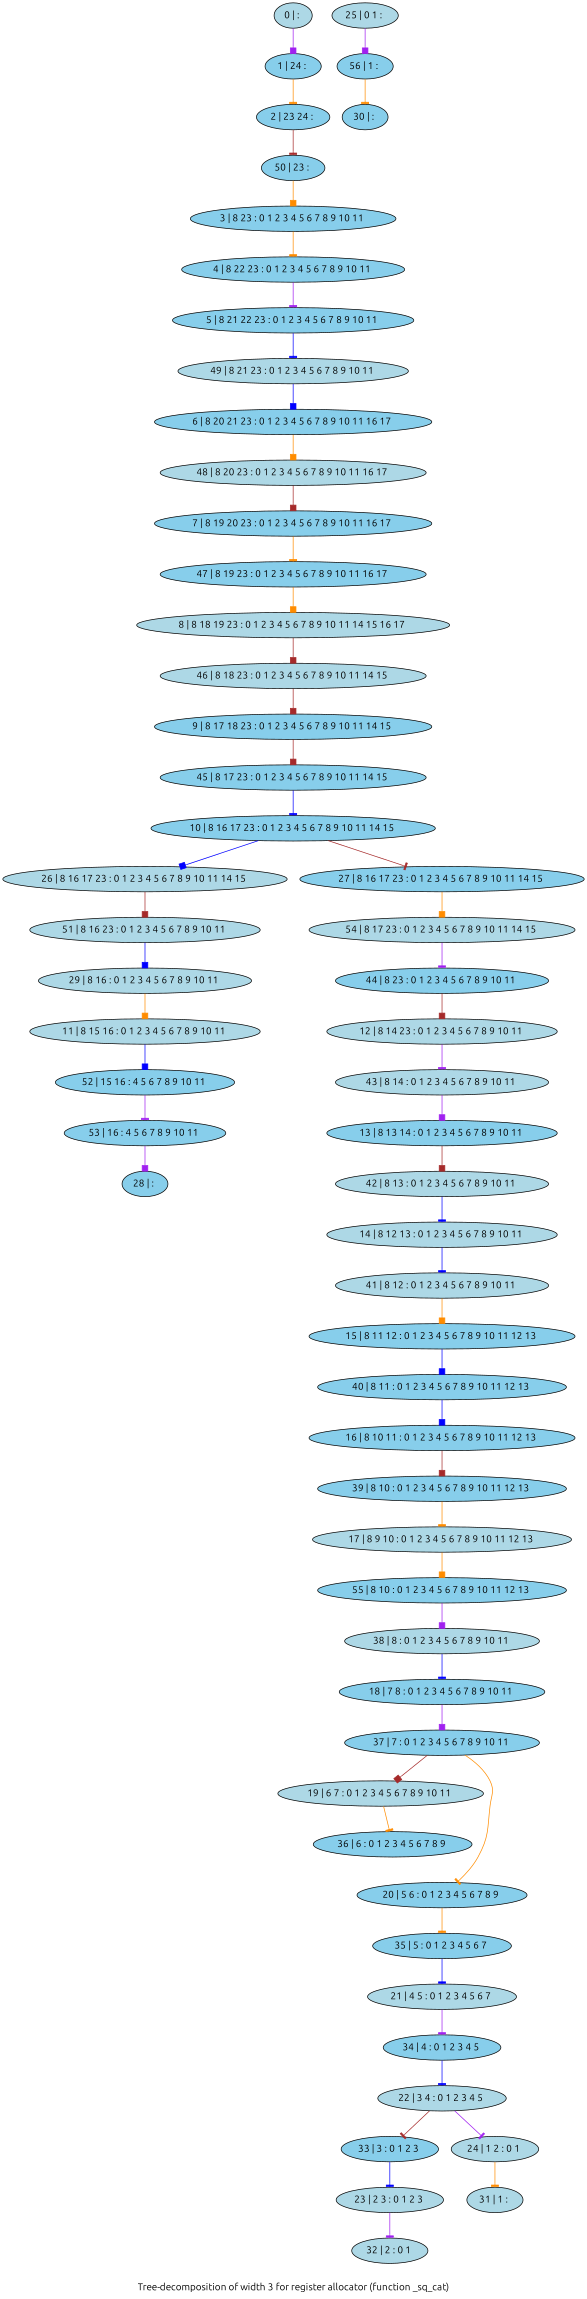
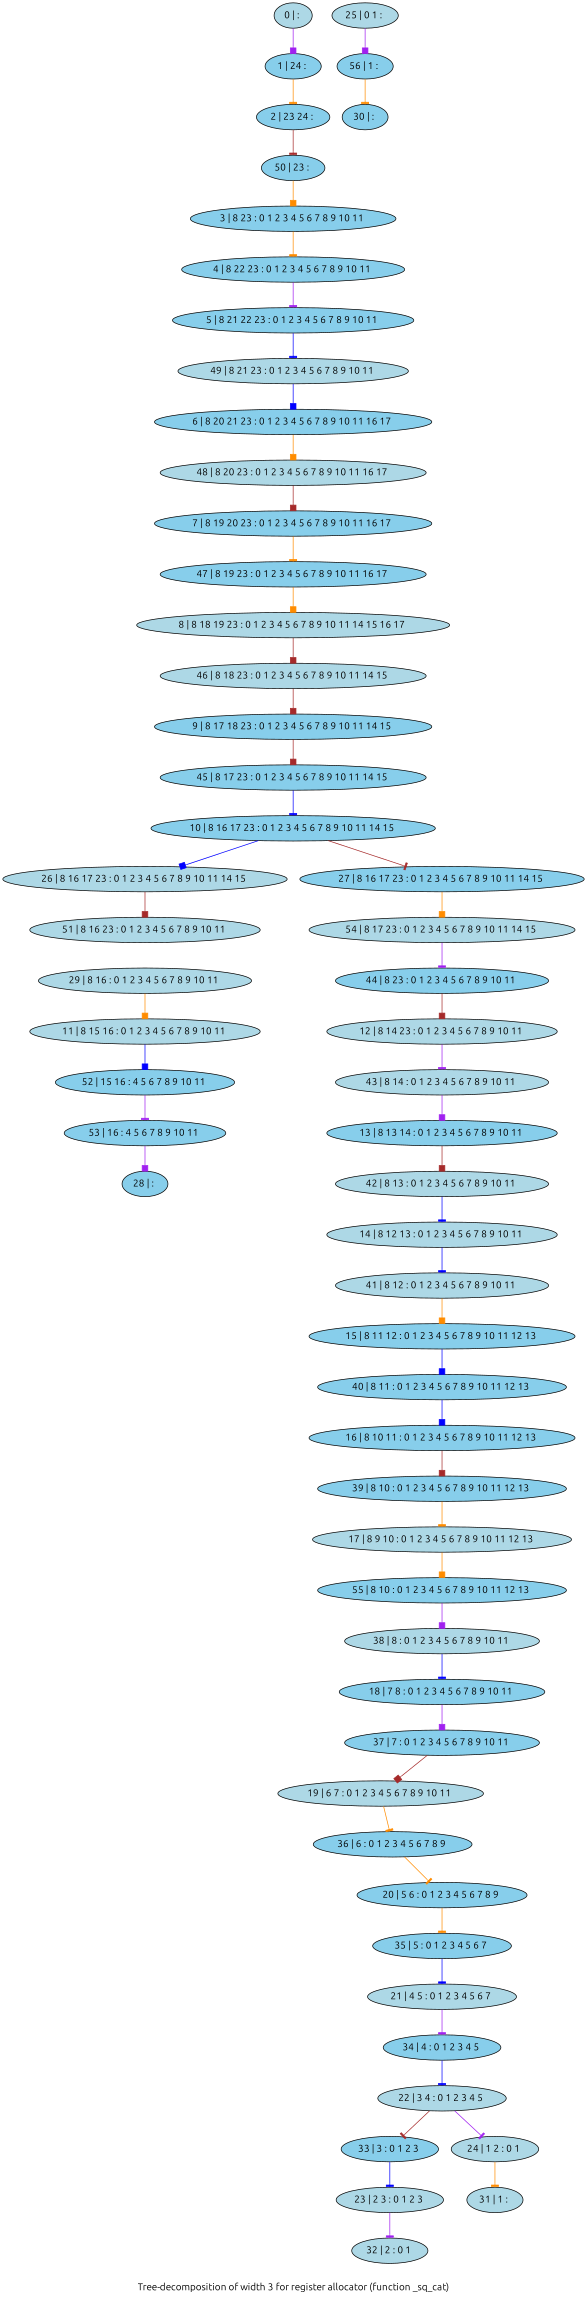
(145, 952) -> none
(489, 1816) -> (416, 1868)
